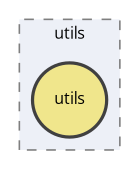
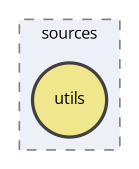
(70, 35) -> (70, 35)
